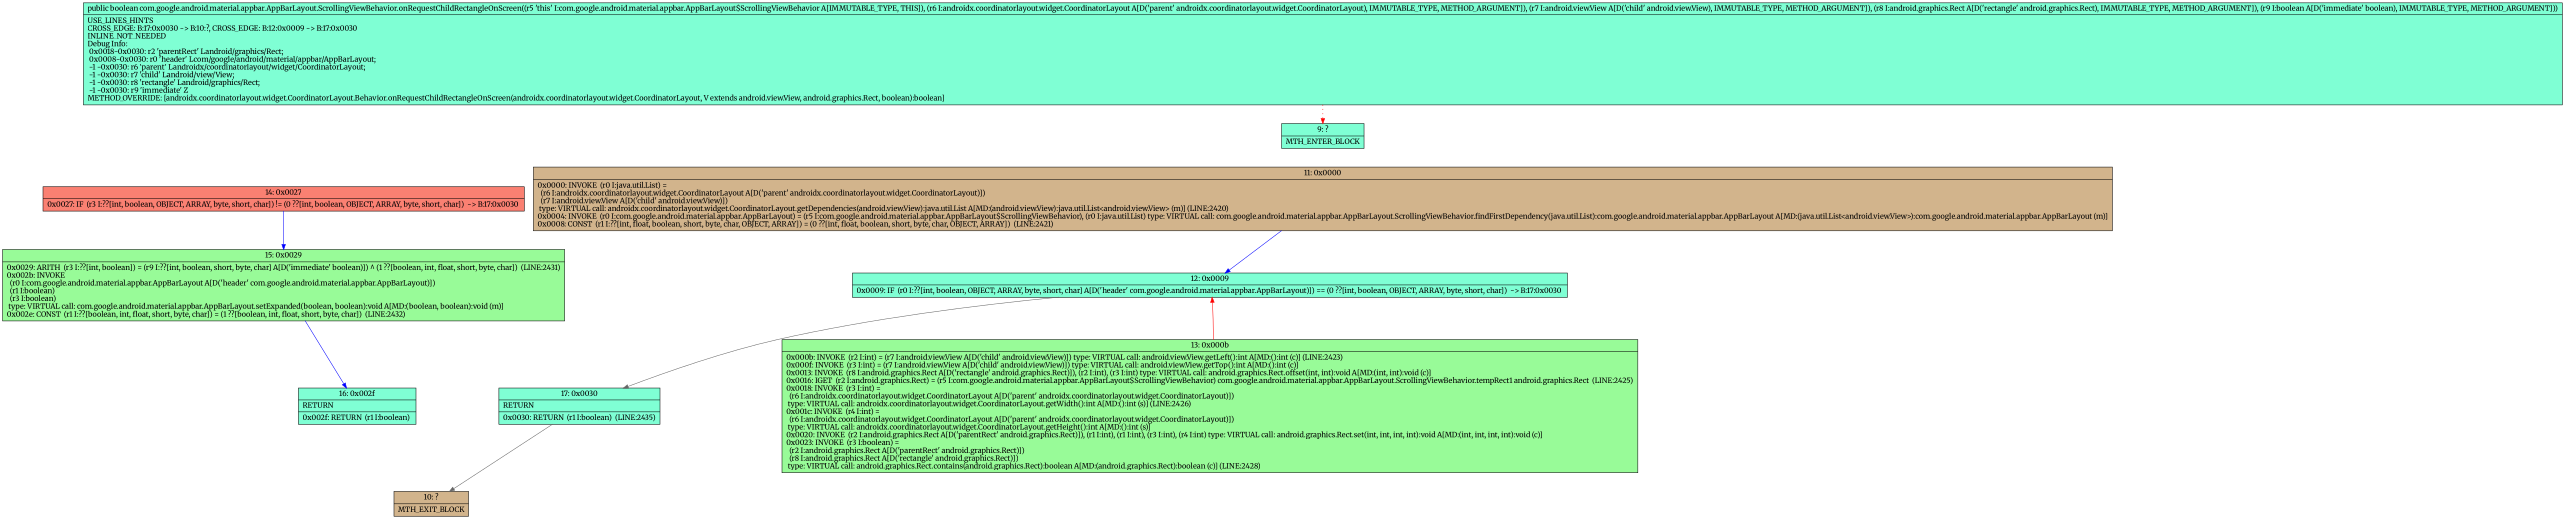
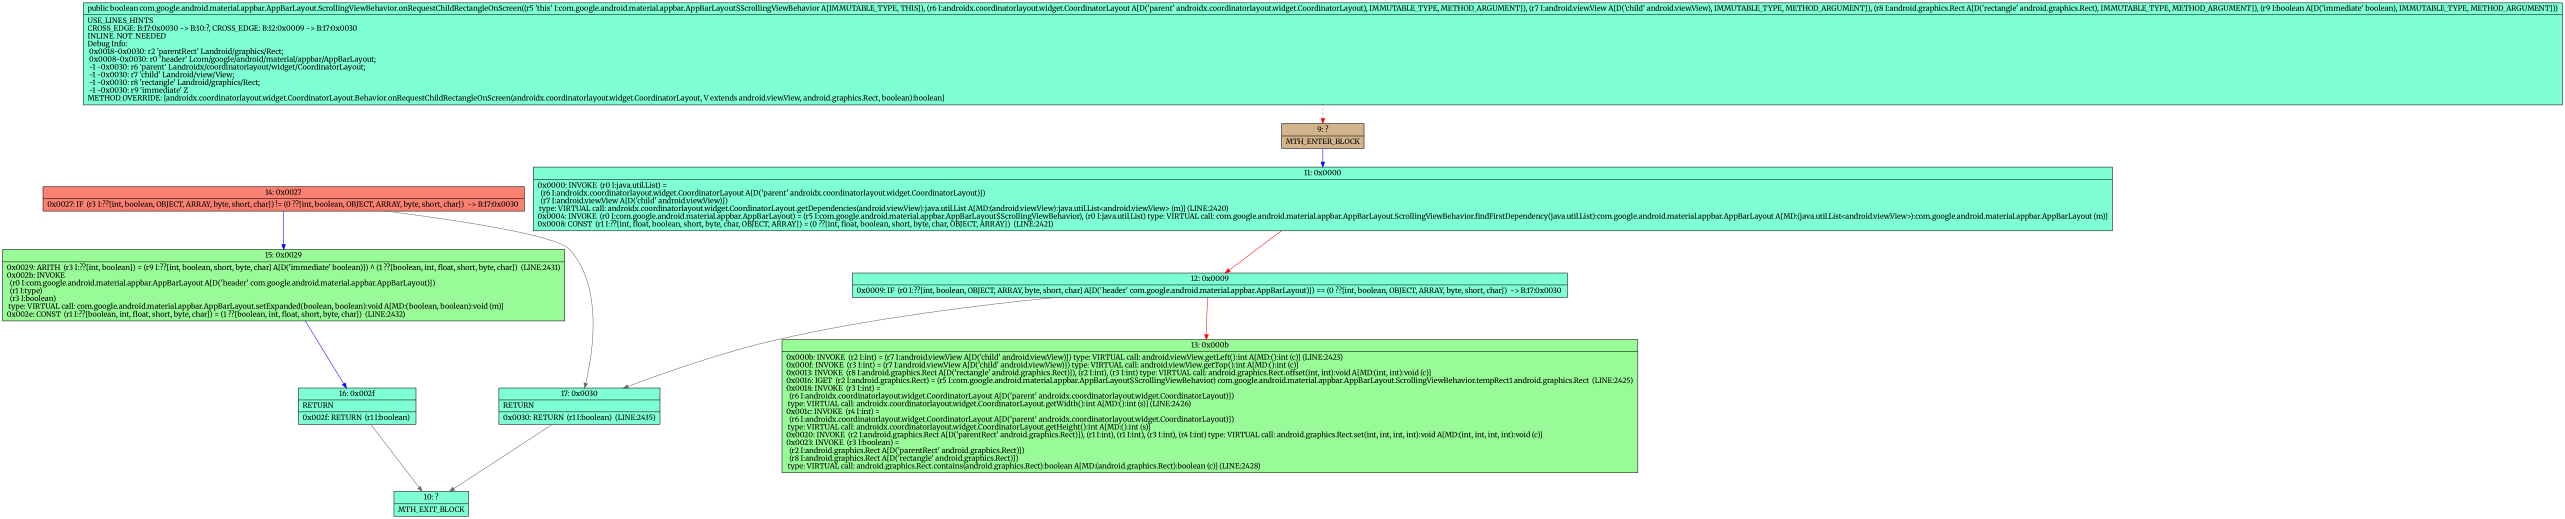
(1323, 136) -> (1323, 136)
none -> (1323, 155)
(1323, 199) -> (1323, 199)
none -> (546, 239)
(1255, 250) -> (1255, 250)
(31, 291) -> (25, 291)
(1213, 321) -> (1207, 316)
none -> (395, 456)
(431, 504) -> (431, 504)
